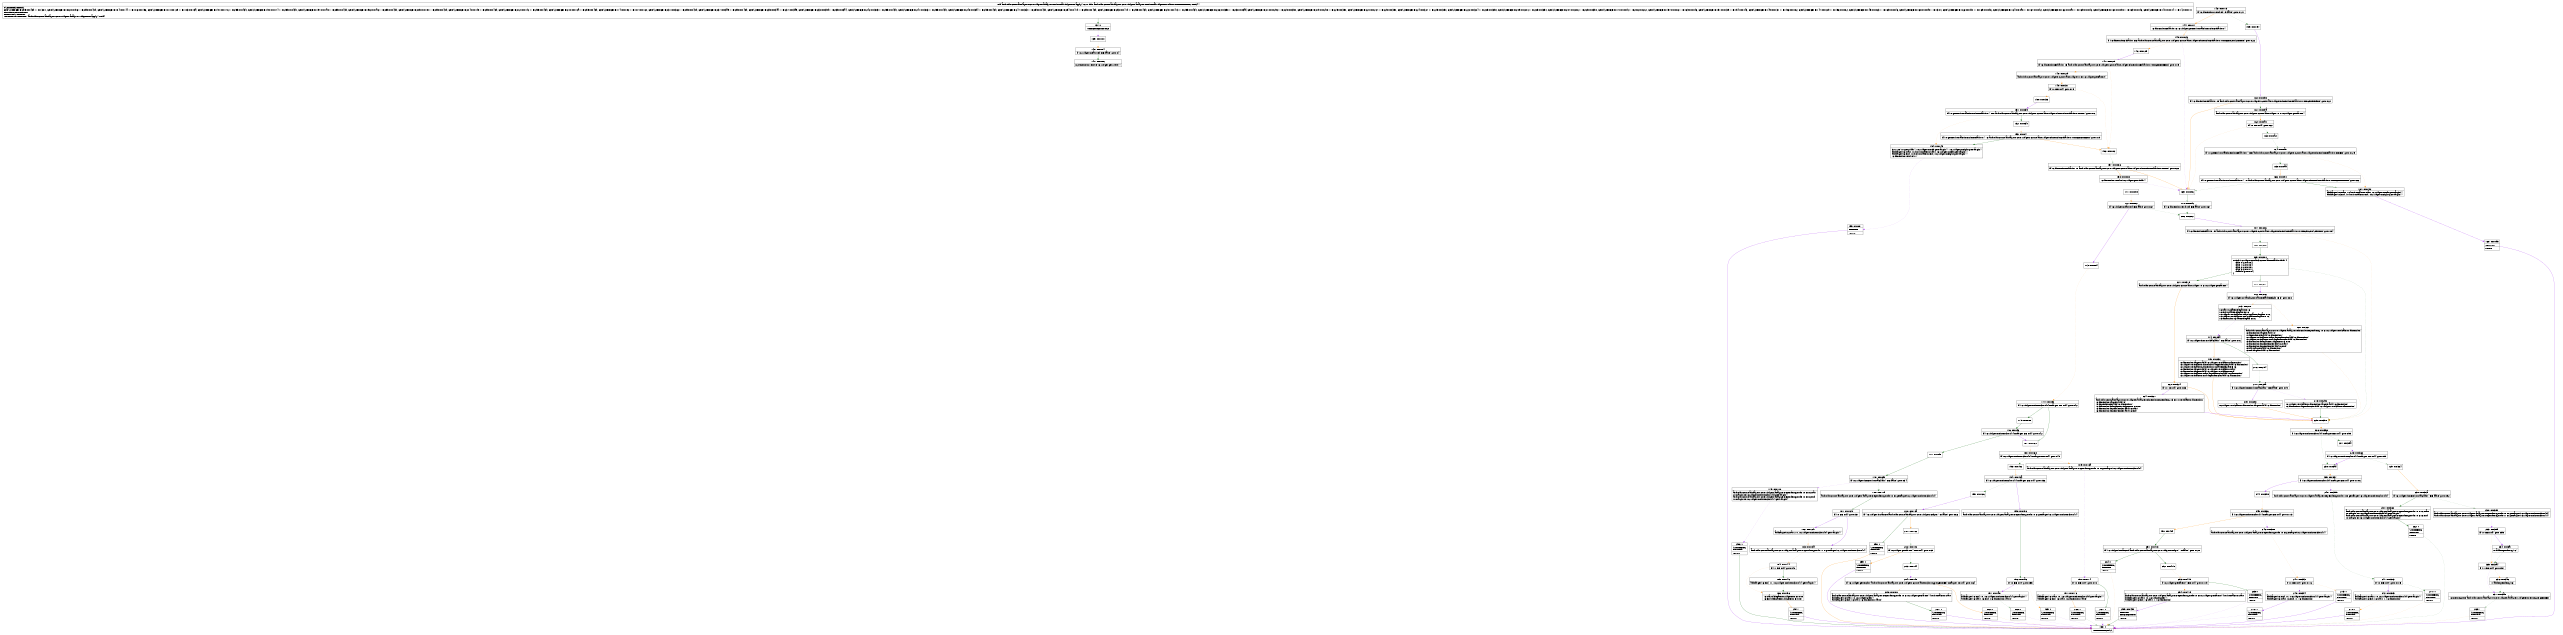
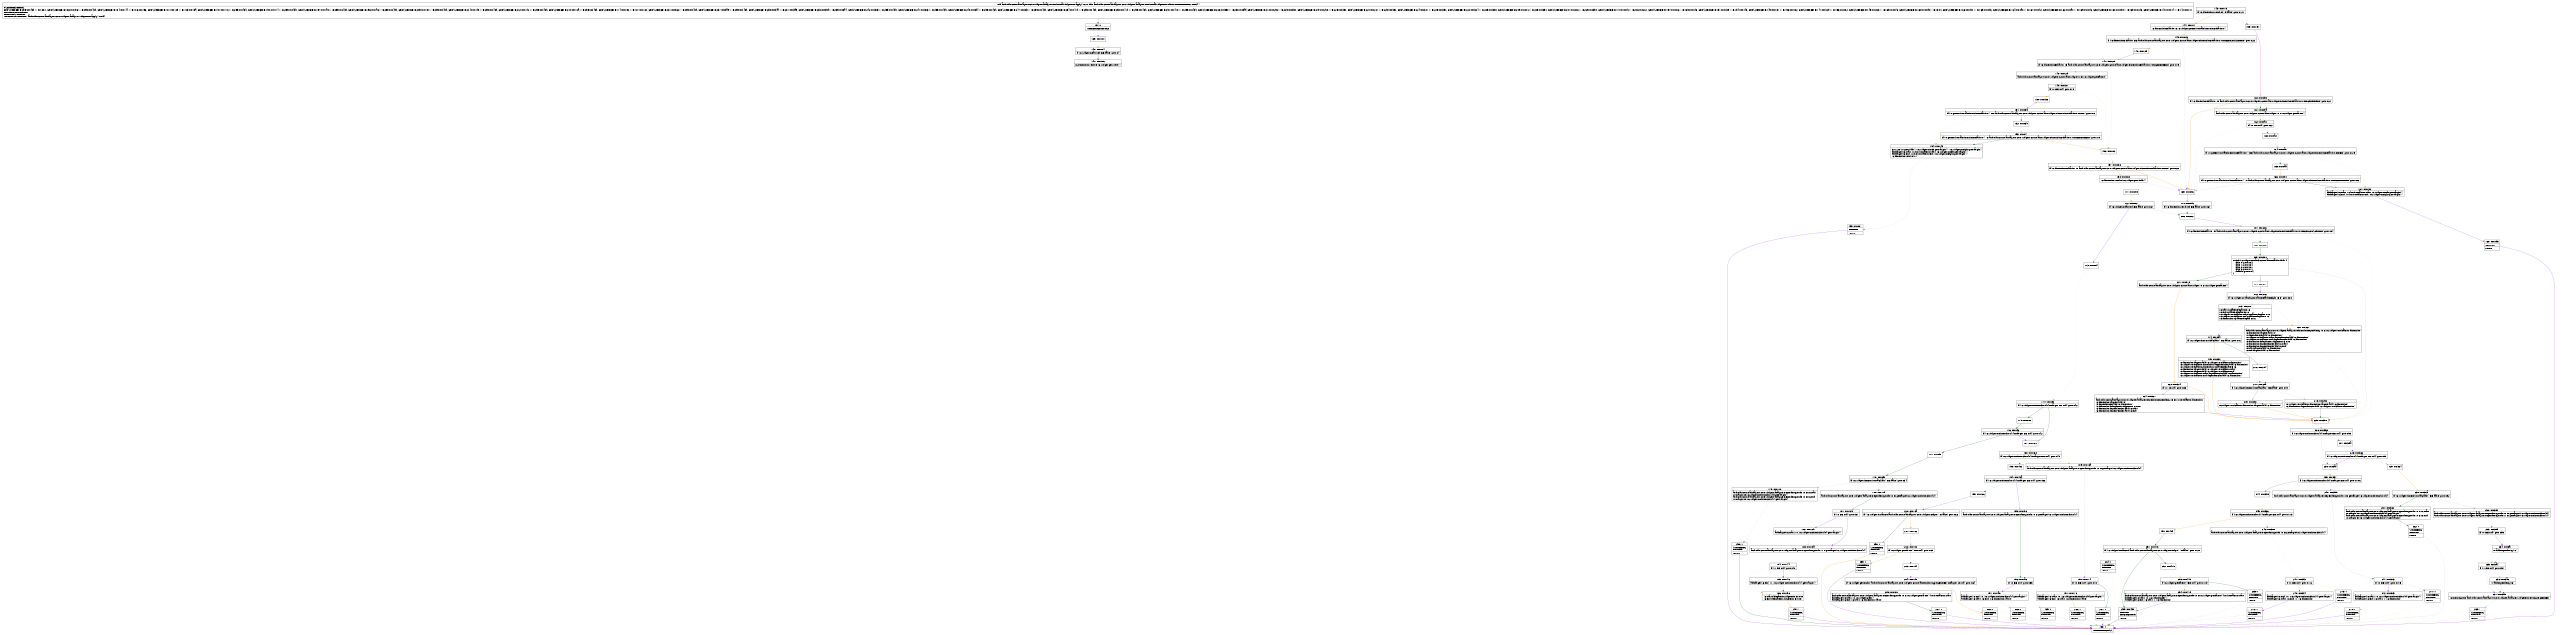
(2128, 556) -> (2129, 577)
